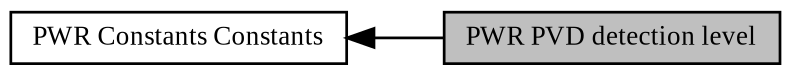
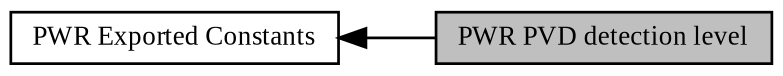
(179, 38) -> (175, 38)
